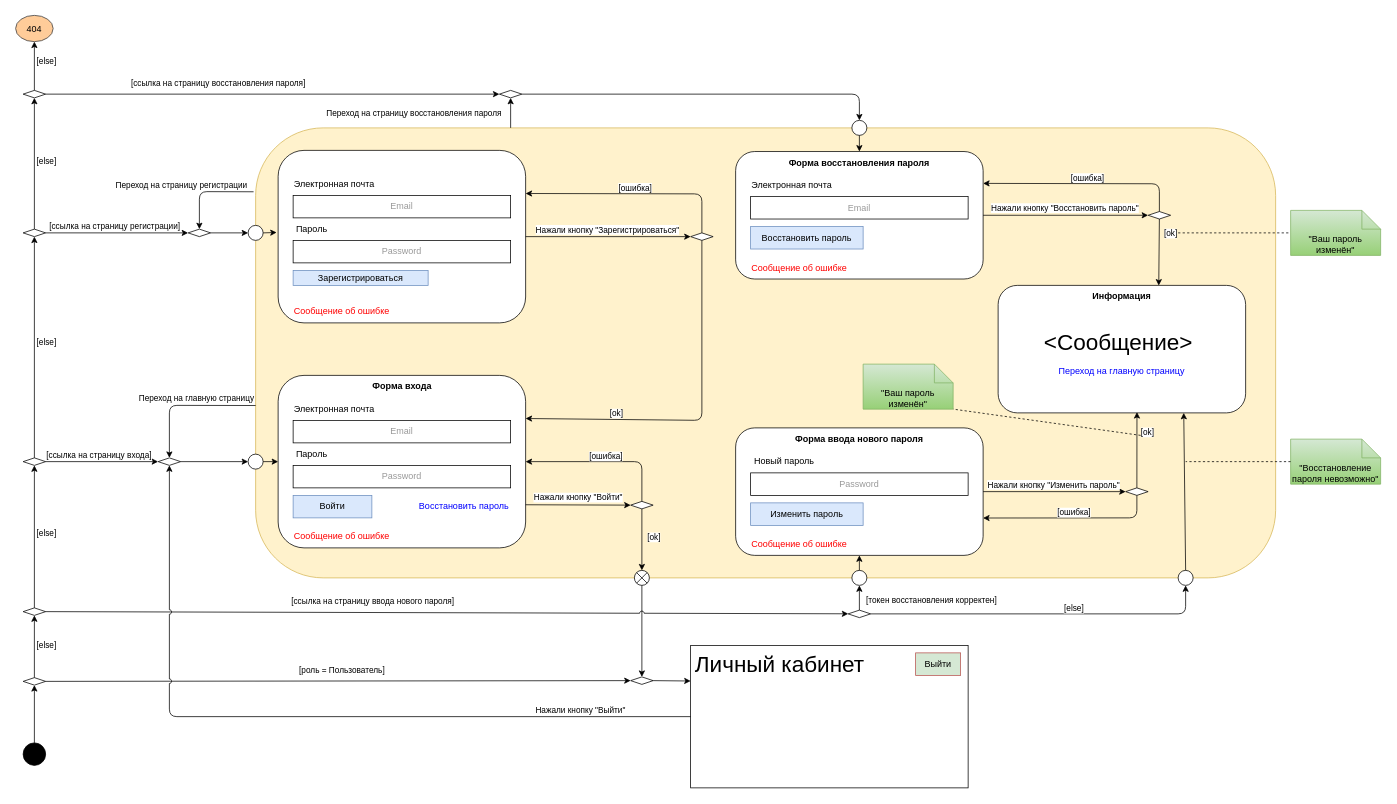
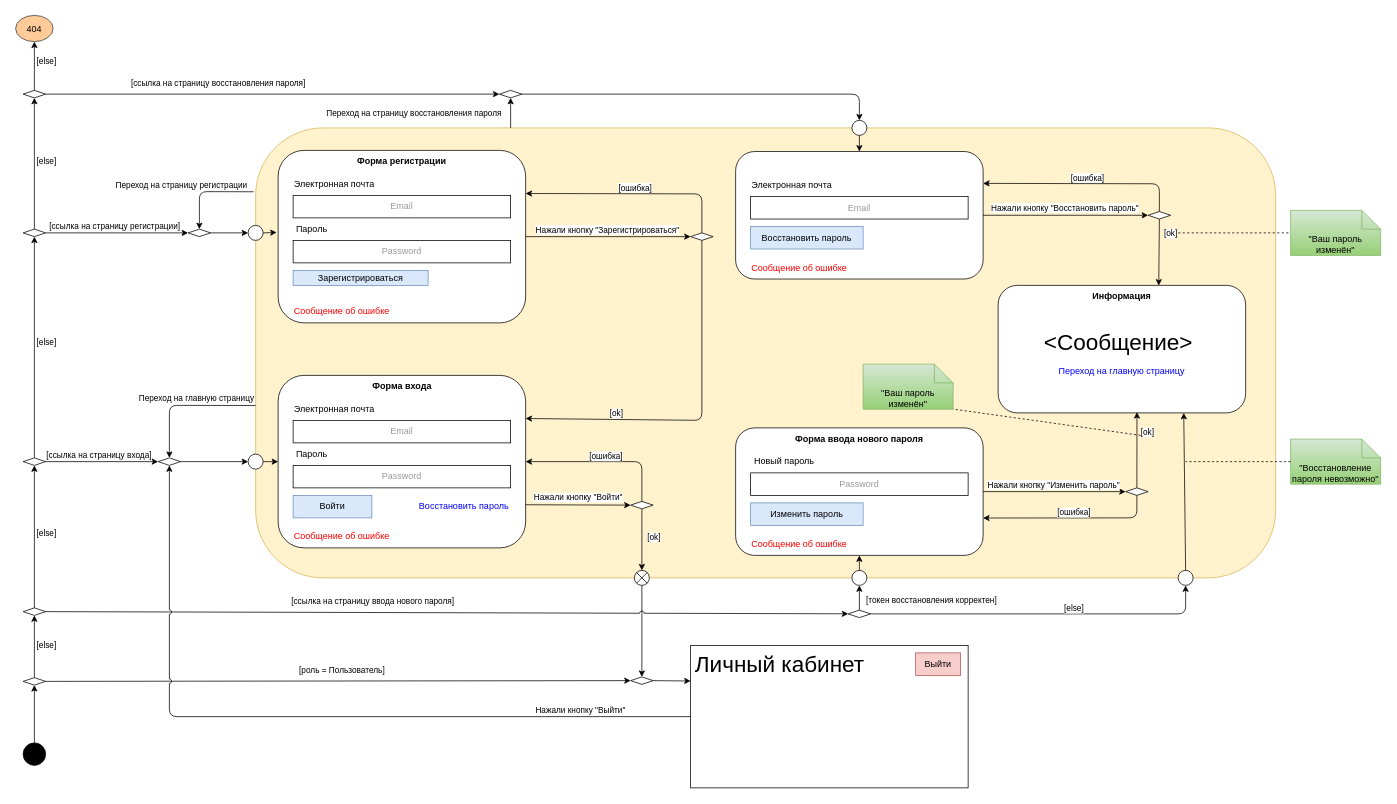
none -> (402, 162)
(859, 163) -> none
(938, 664) -> (938, 664)
